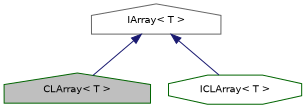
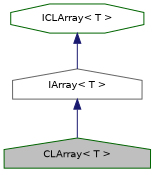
(199, 58) -> (77, 56)
